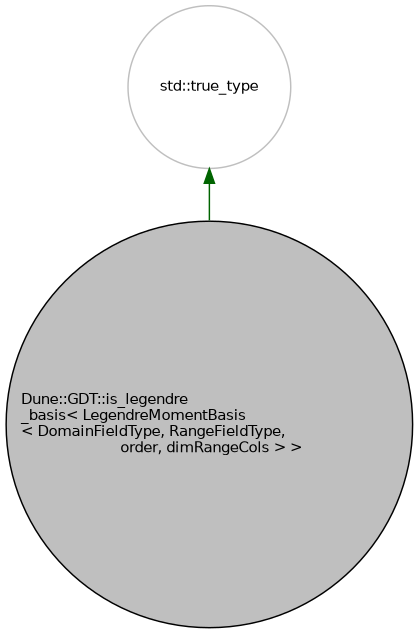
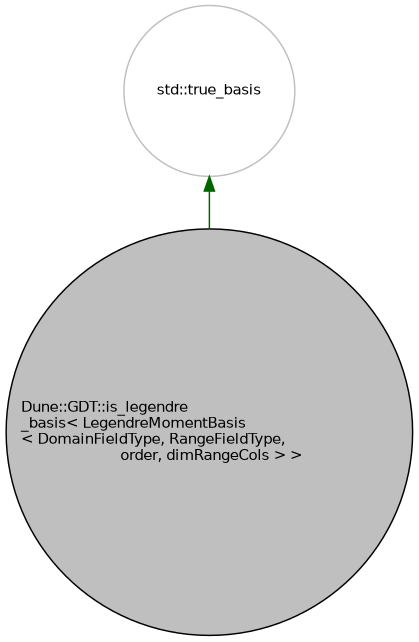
(209, 87) -> (209, 91)
